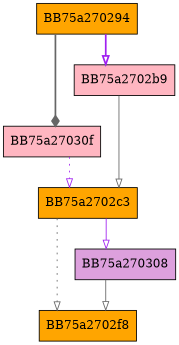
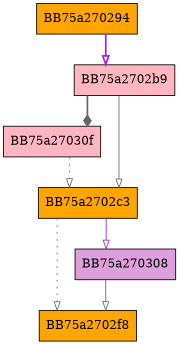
(55, 75) -> (87, 106)
(70, 168) -> (70, 168)
